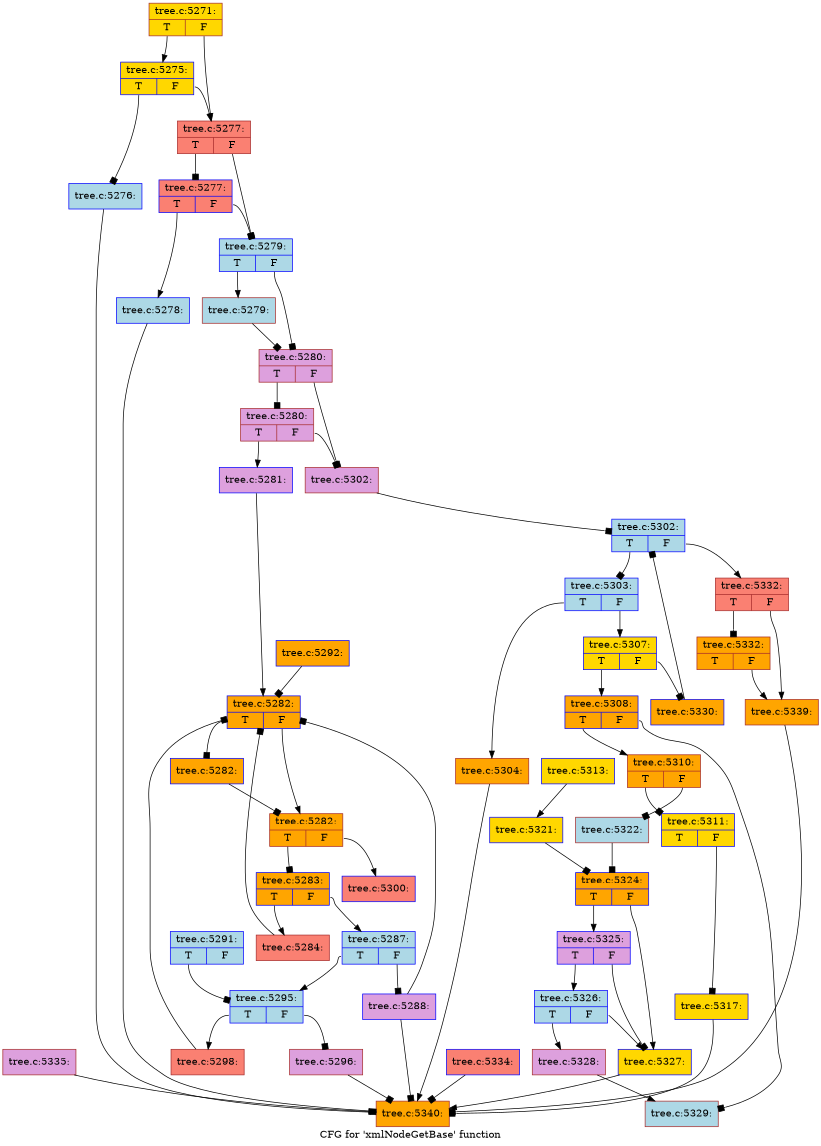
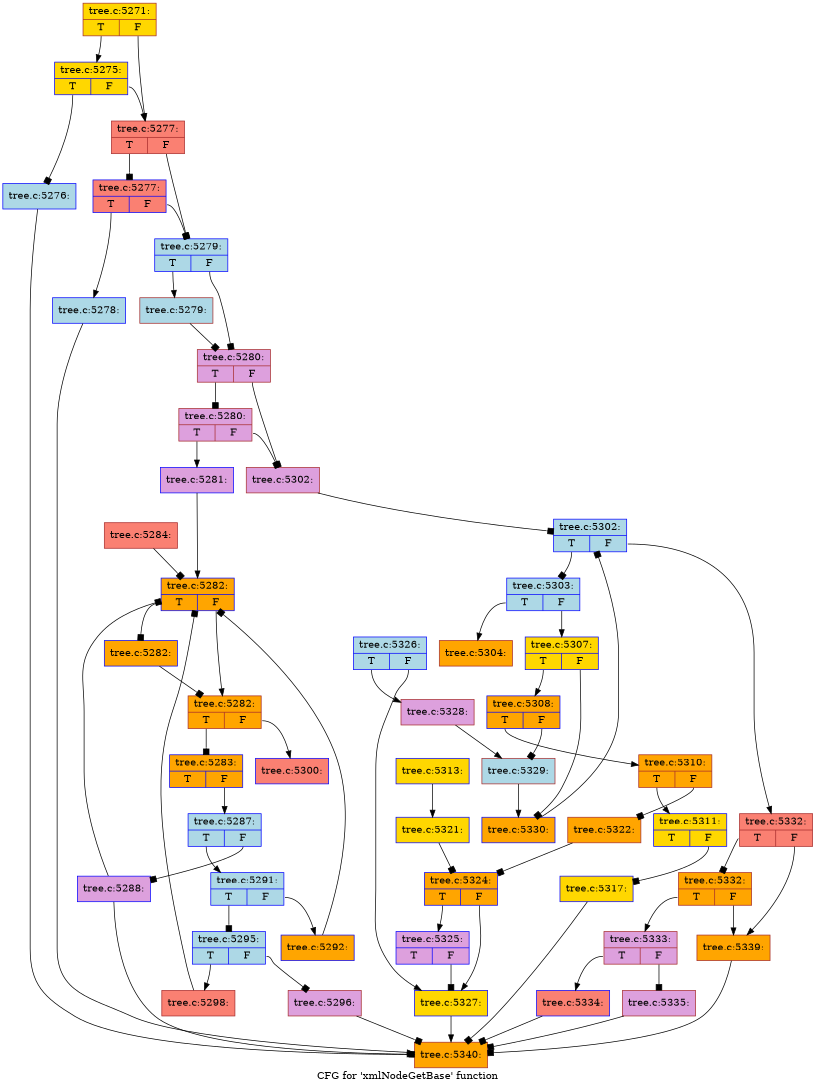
none -> (518, 797)
(648, 800) -> (659, 799)
(612, 830) -> (604, 830)
none -> (303, 908)
(276, 918) -> none
(461, 941) -> none
none -> (641, 948)
(326, 973) -> (209, 858)
(575, 974) -> none
